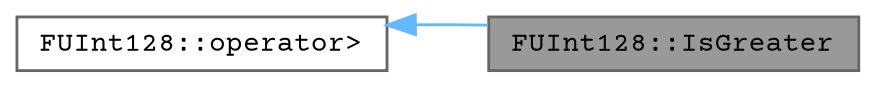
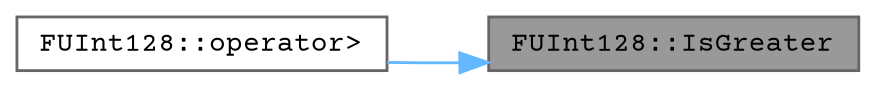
(452, 25) -> (423, 63)
